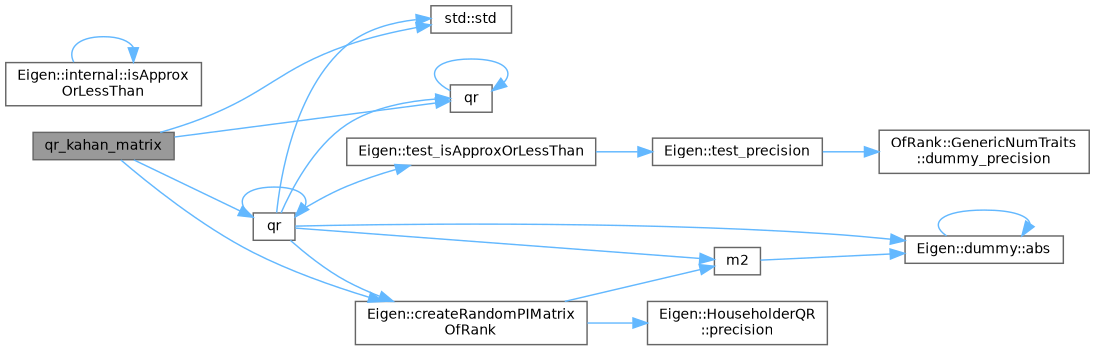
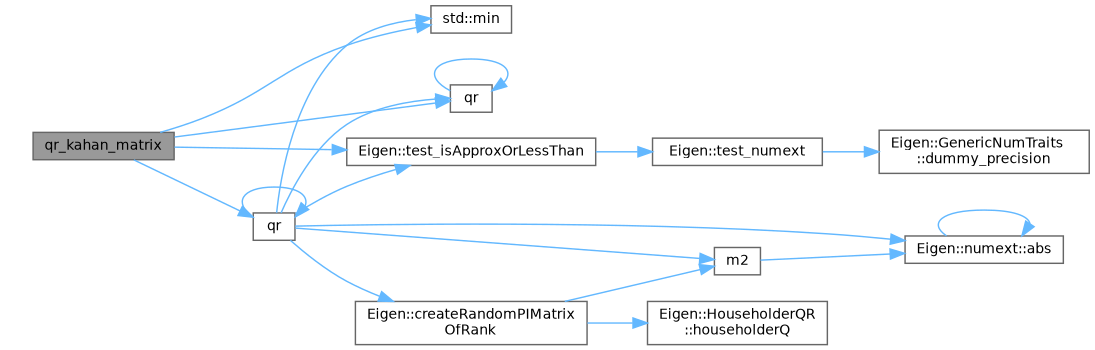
(471, 19) -> (471, 19)
(104, 84) -> none
(737, 152) -> (737, 152)
(984, 152) -> (984, 152)
(237, 244) -> (253, 148)
(984, 250) -> (984, 250)
(737, 323) -> (737, 323)
